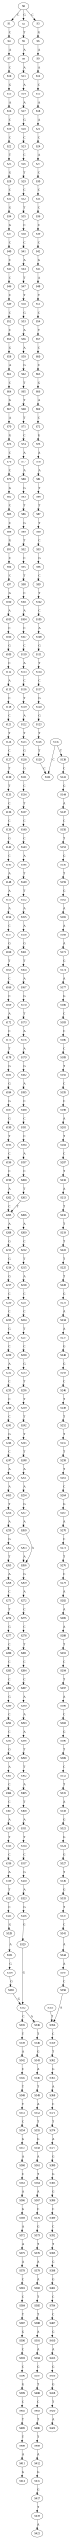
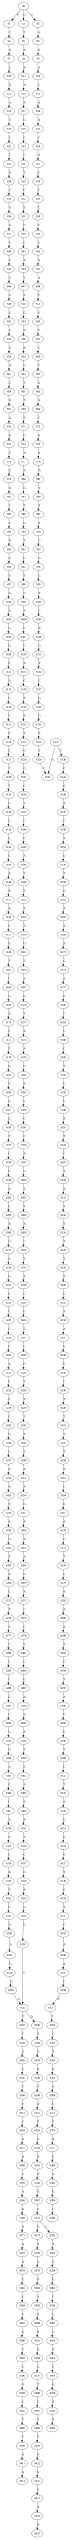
(17, 1206) -> (23, 1205)
(32, 1547) -> (23, 1538)
(59, 2007) -> (57, 1998)
(52, 2226) -> (44, 2226)
